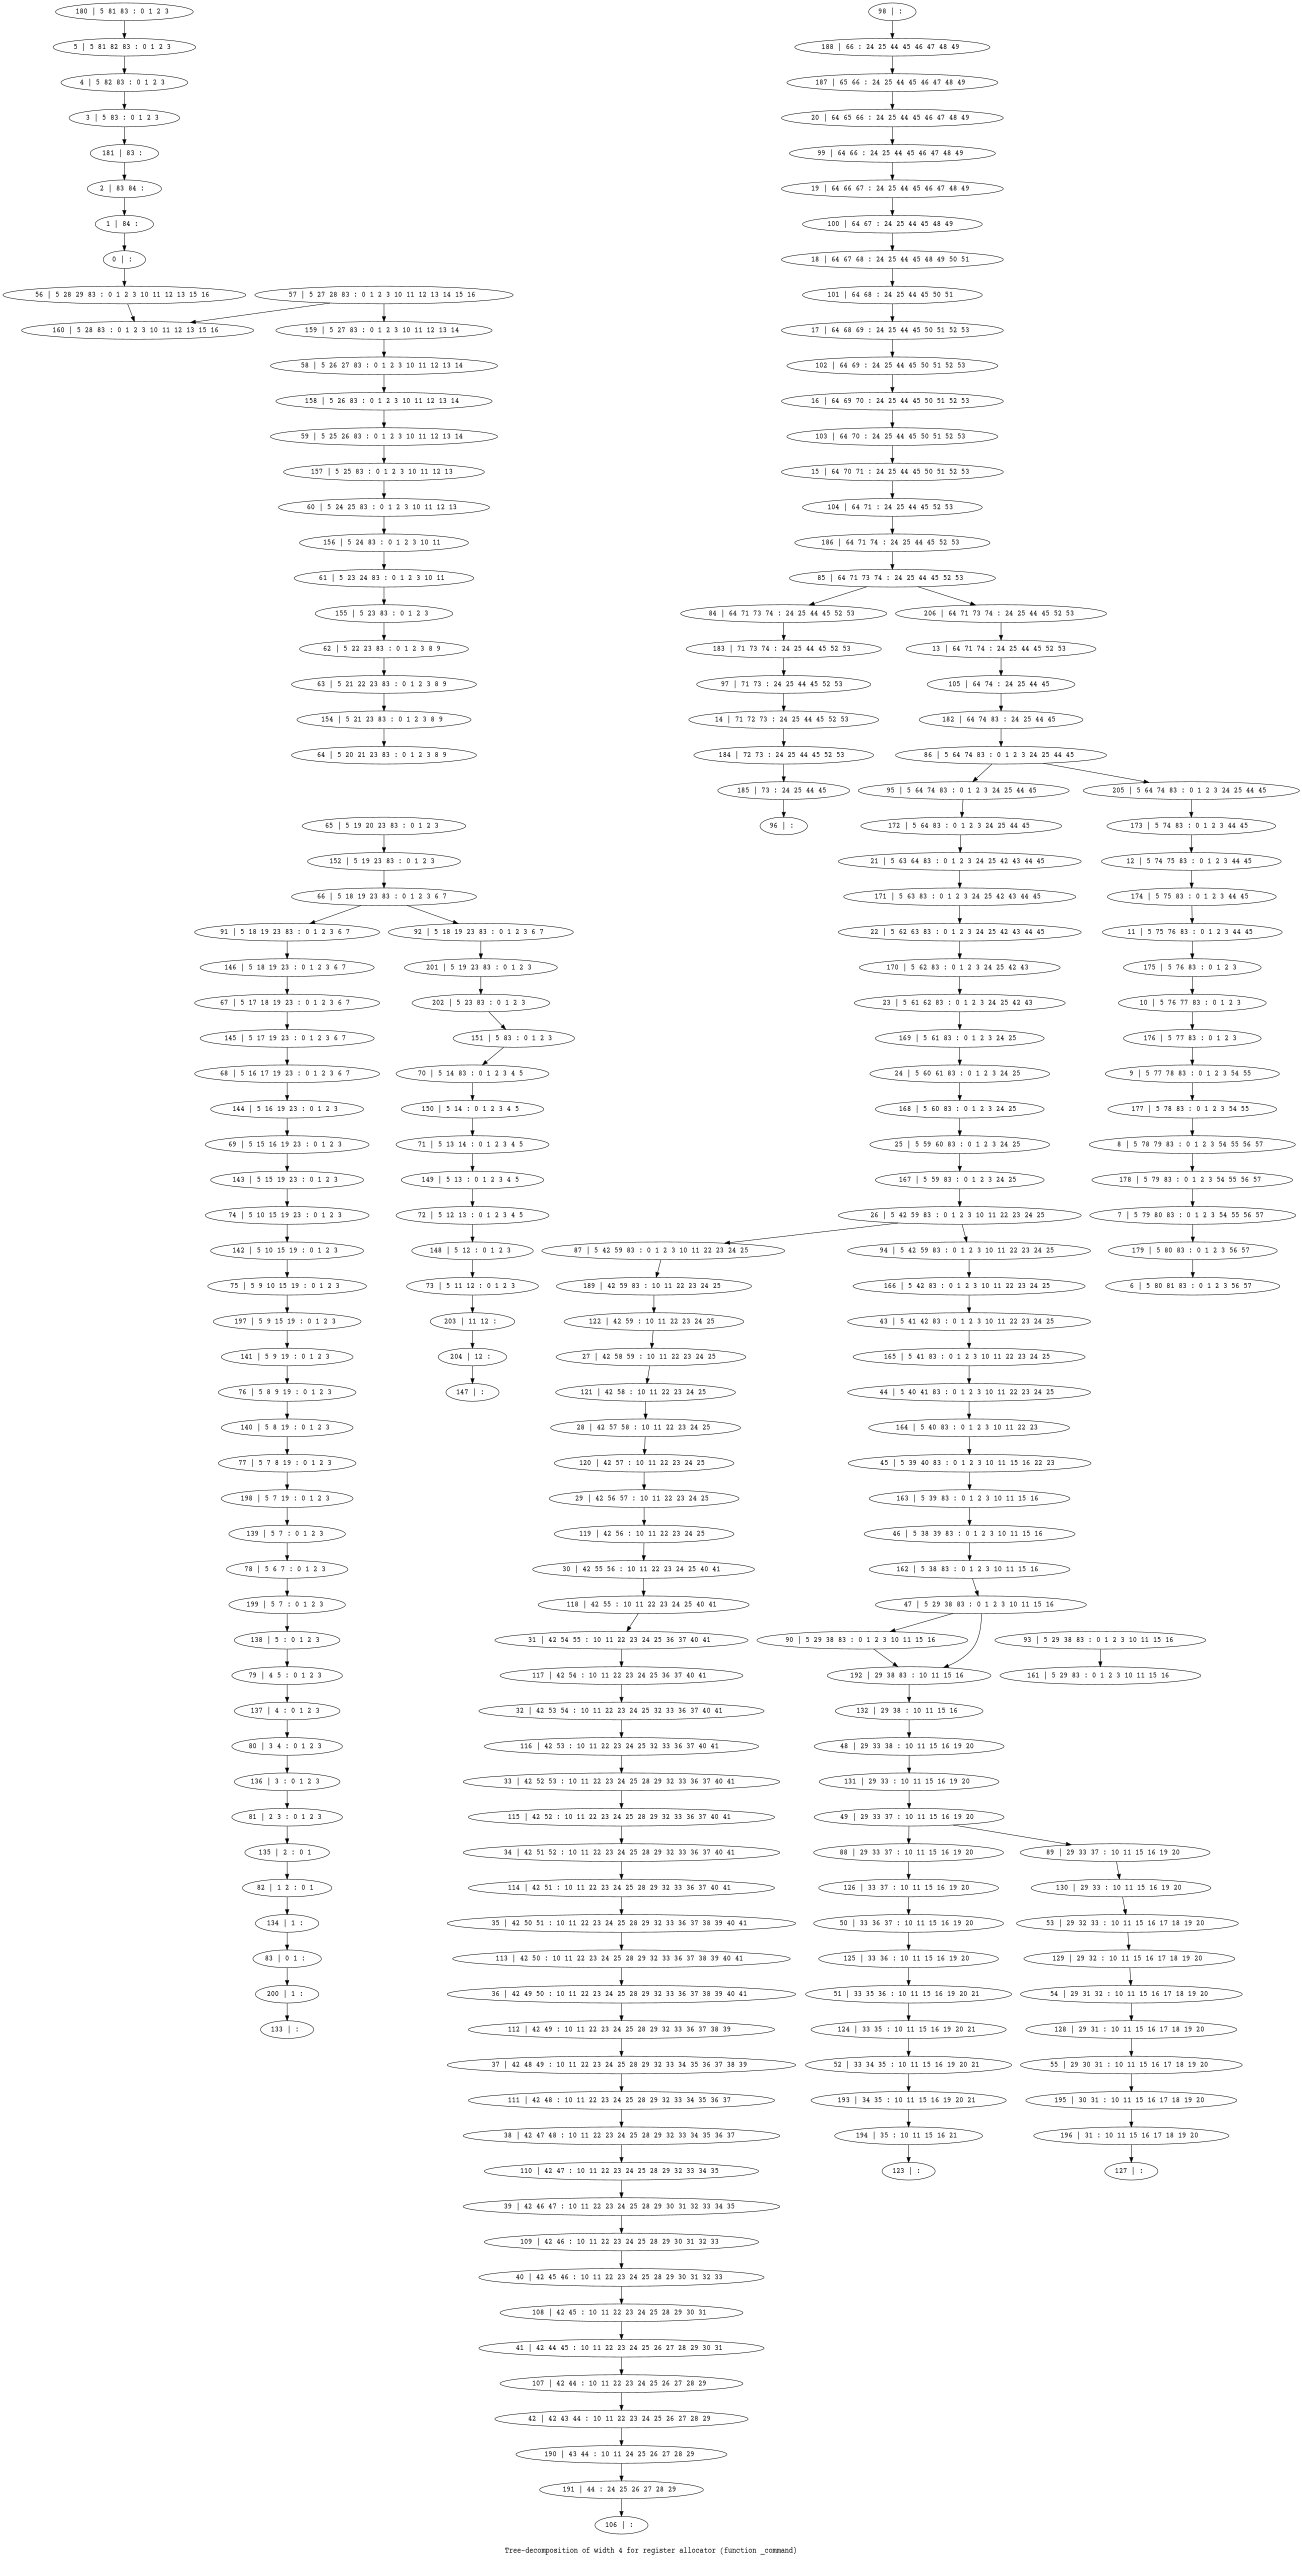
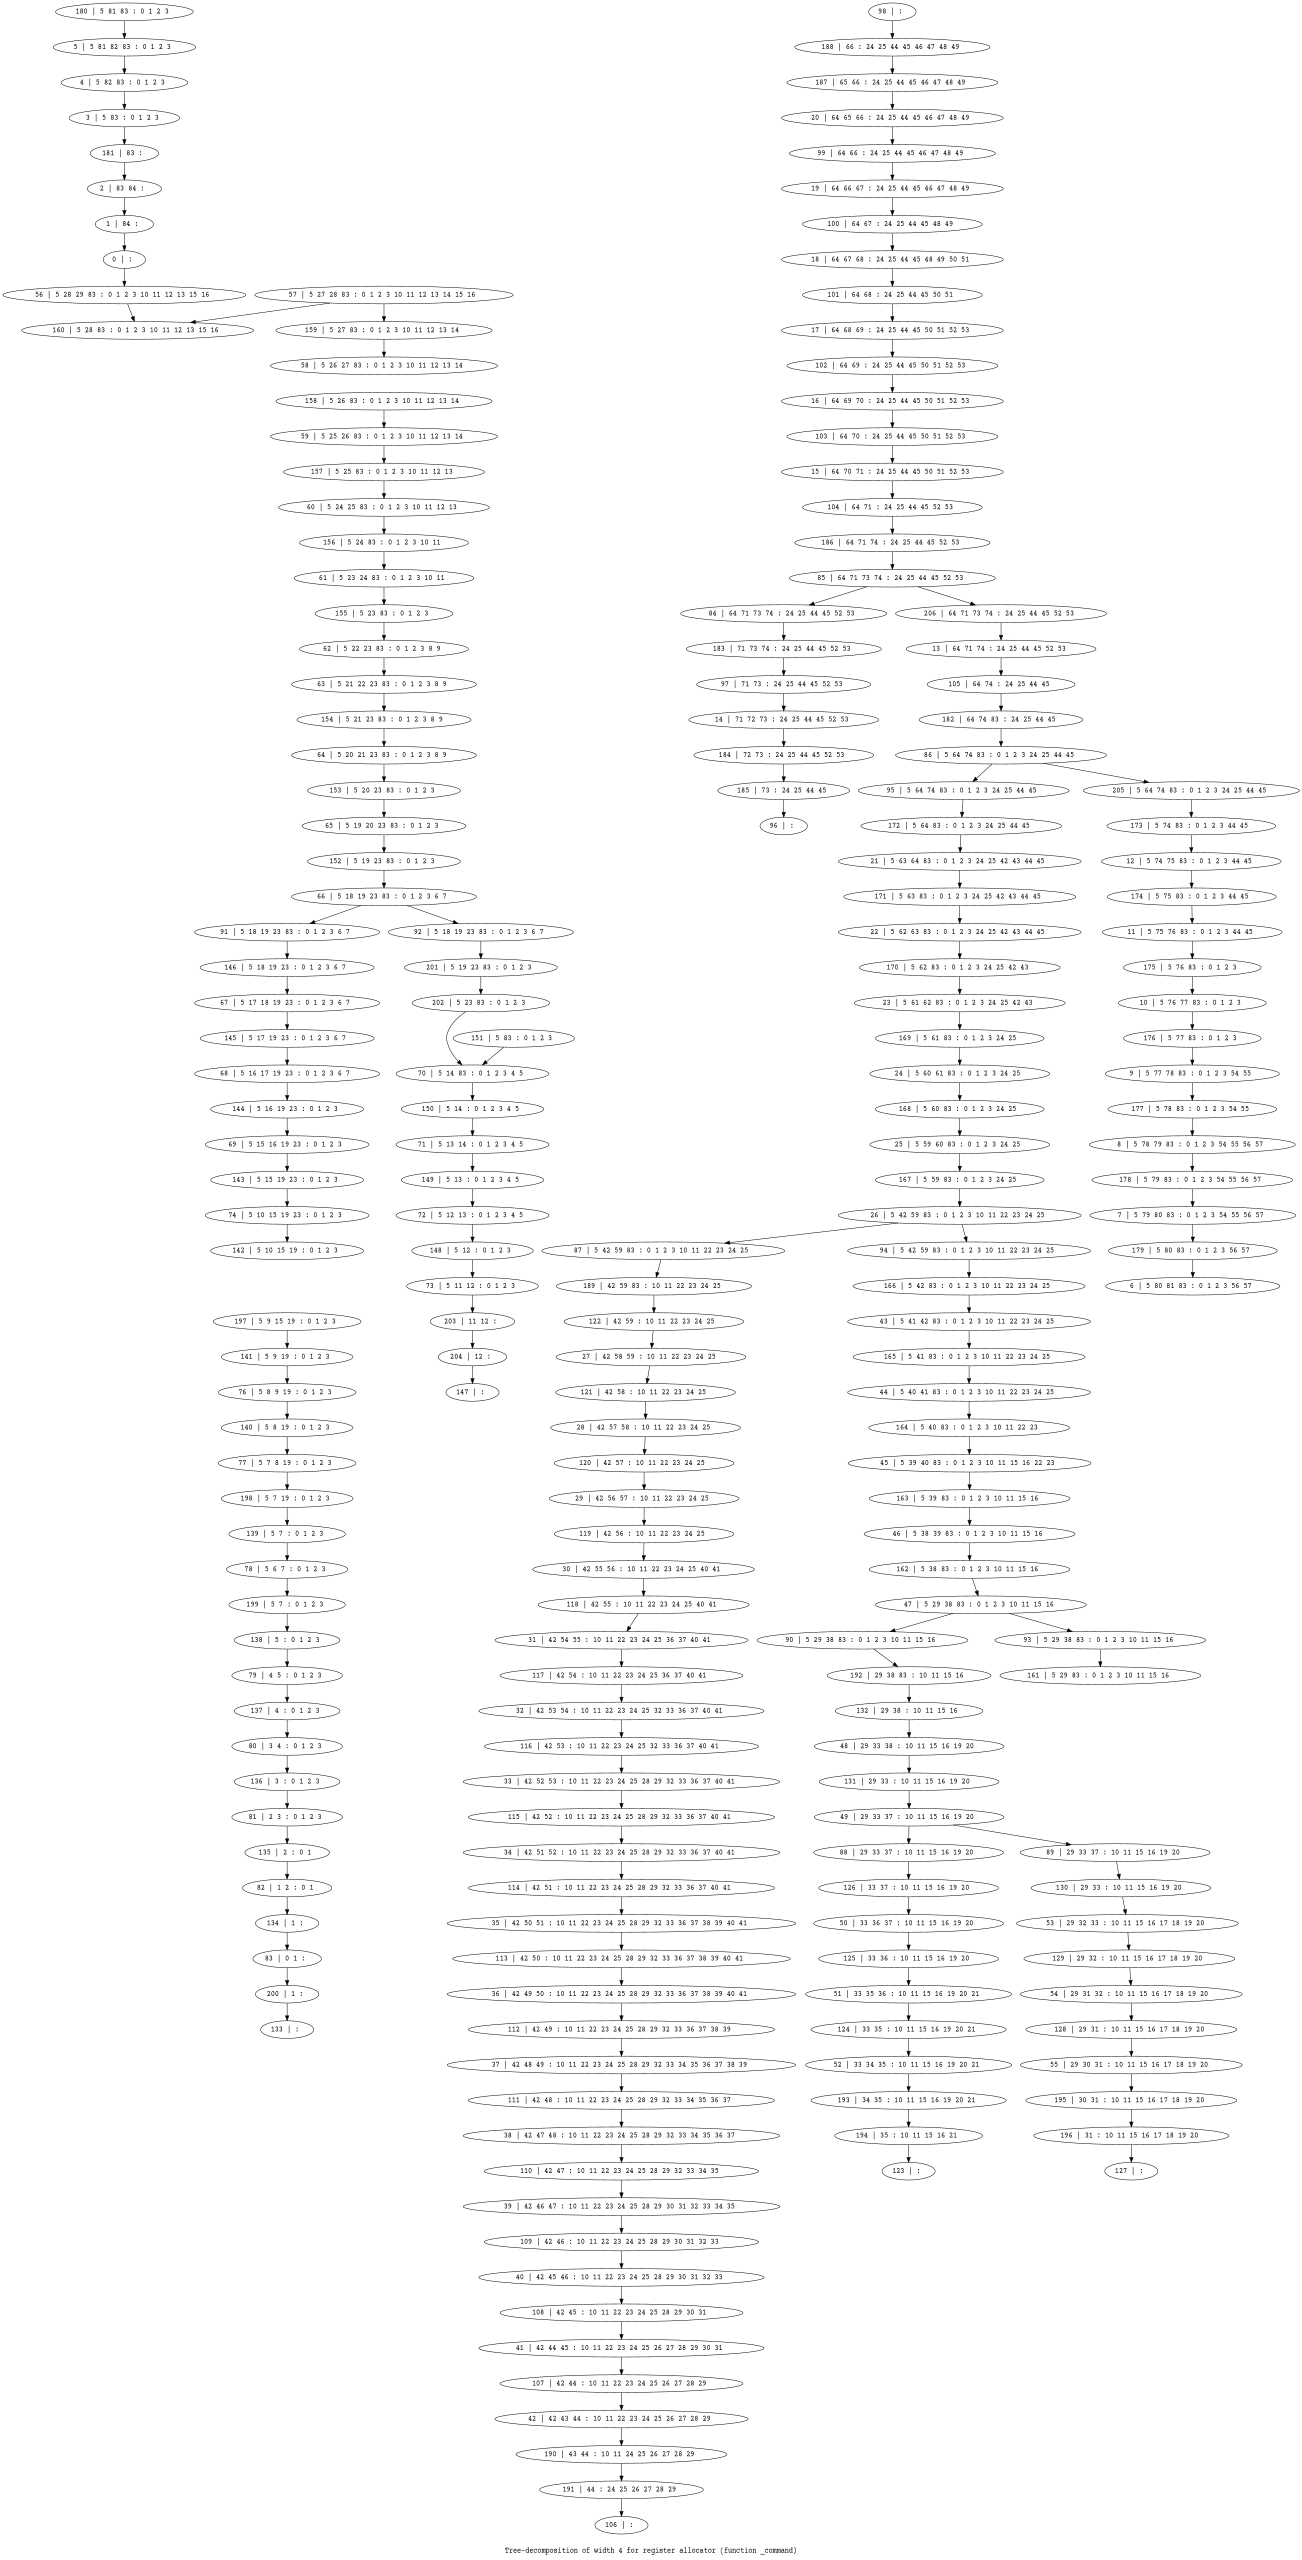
(384, 381) -> none
none -> (384, 791)
(496, 1019) -> (447, 1035)
(287, 1286) -> none
(974, 1646) -> (1038, 1622)
